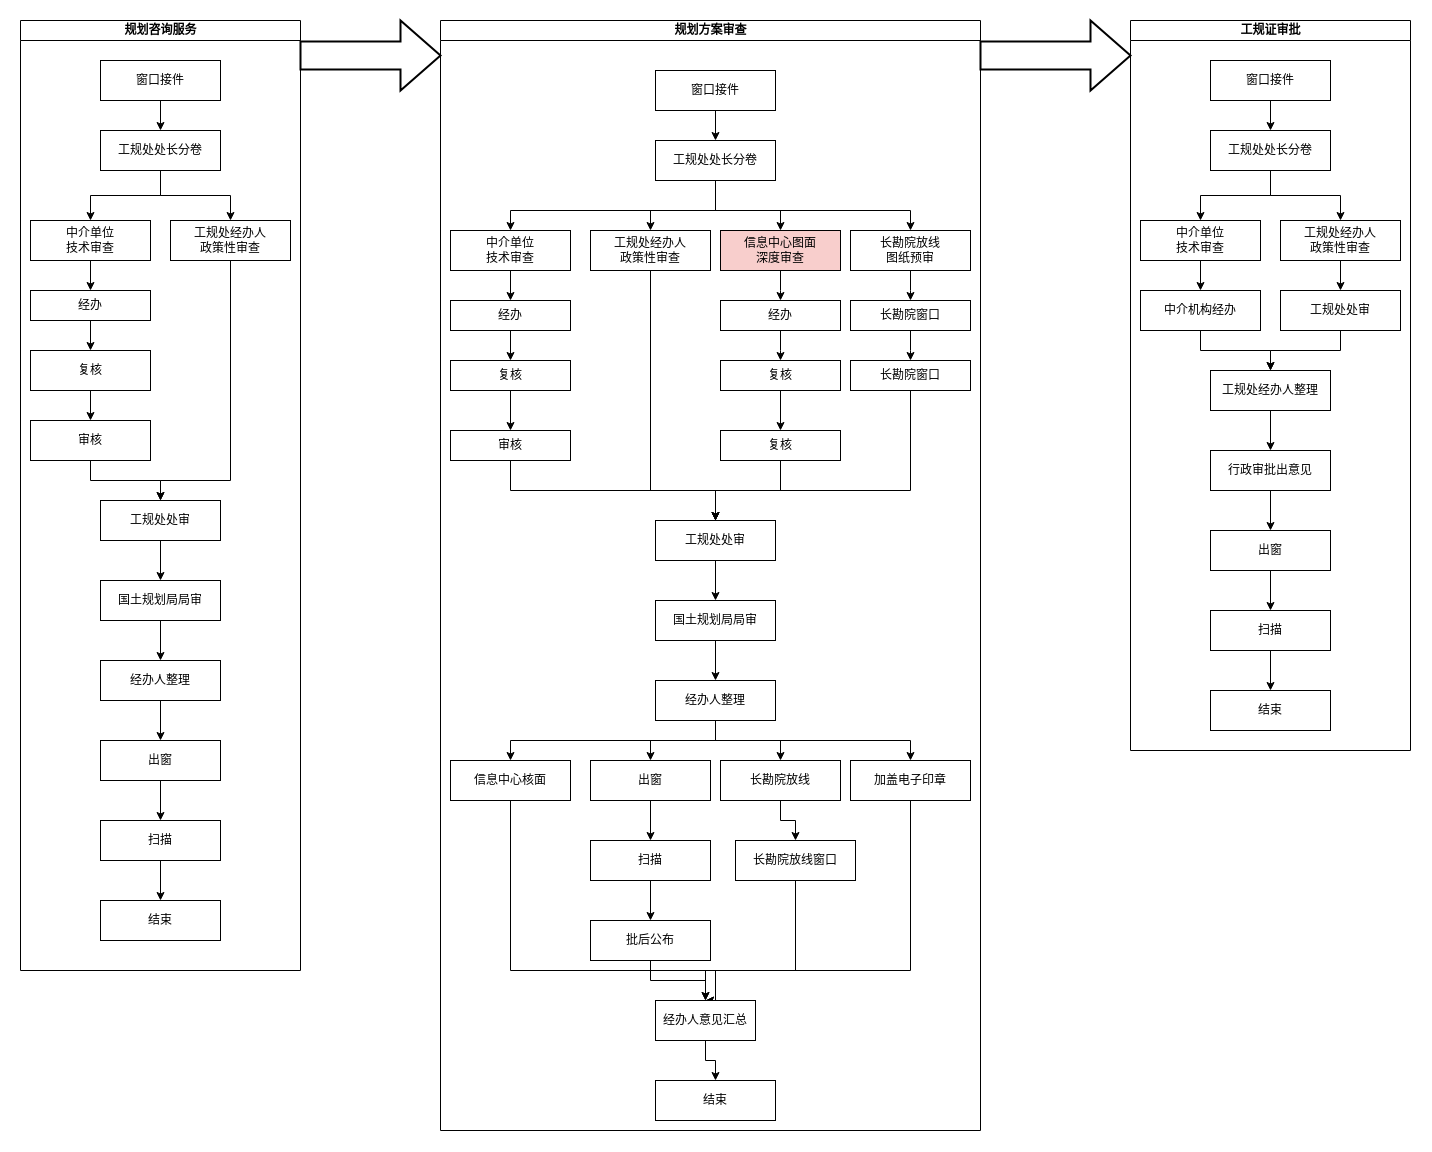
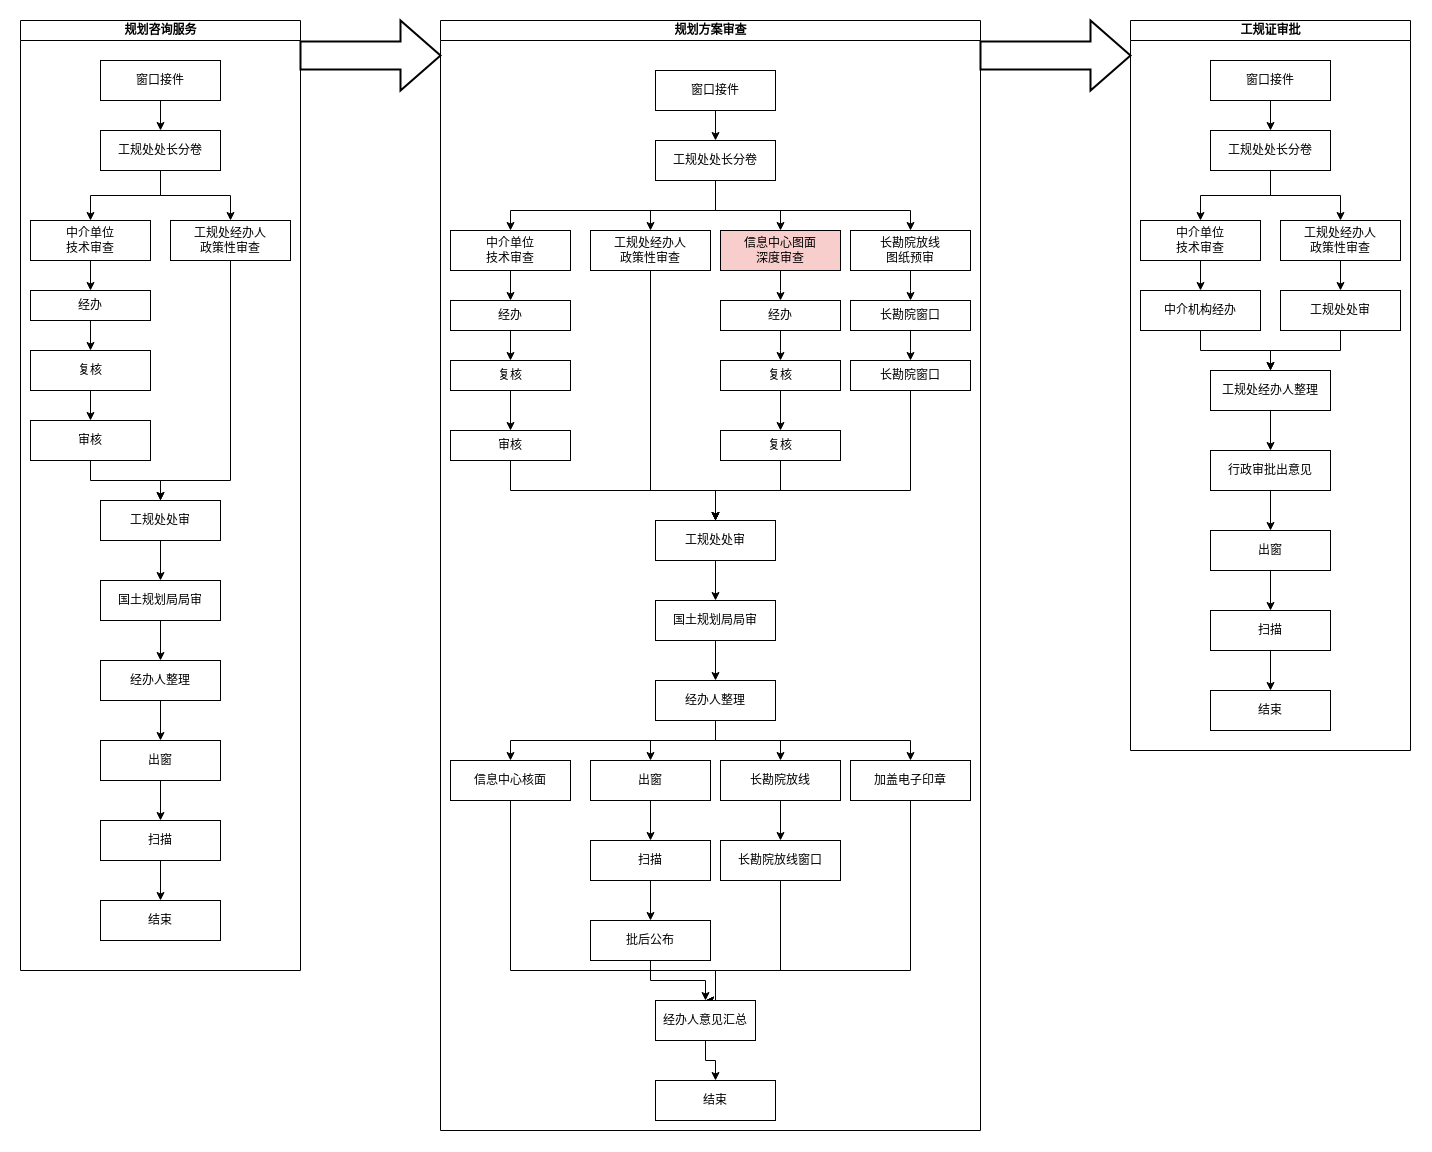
(796, 861) -> (781, 861)
